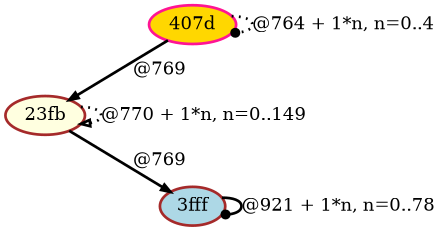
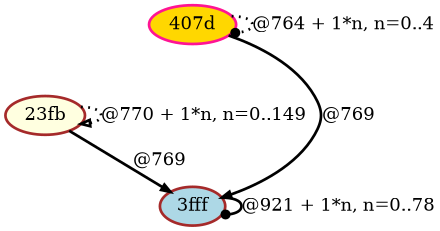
(123, 68) -> (321, 114)
